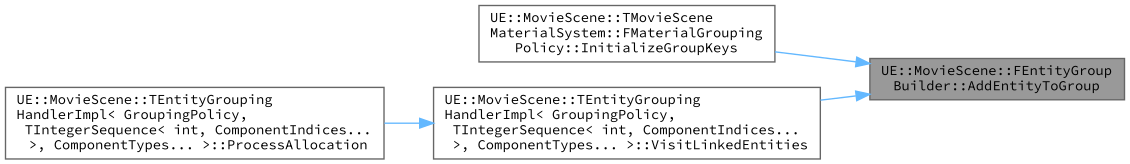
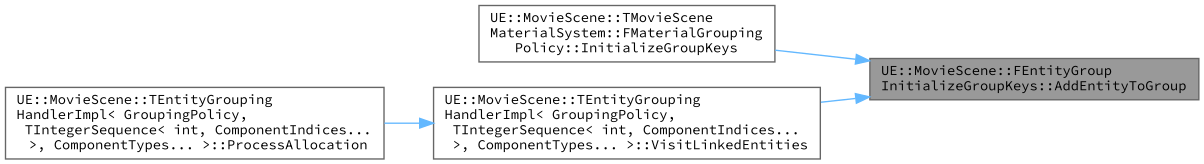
(997, 79) -> (1034, 79)
